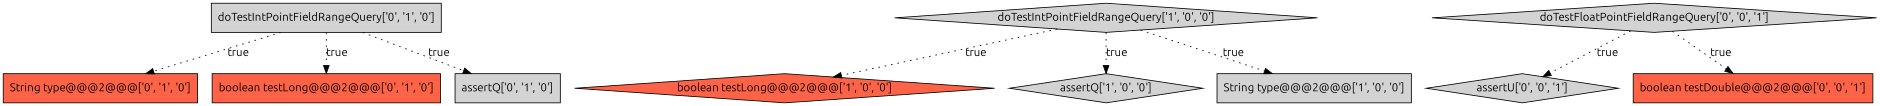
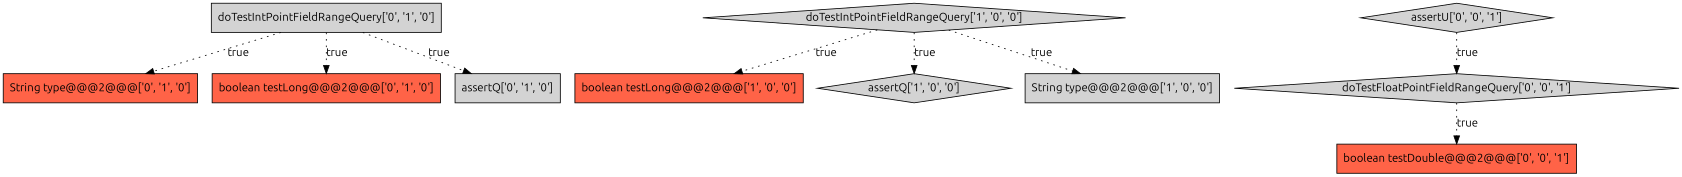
(1590, 52) -> (1457, 49)
(785, 88) -> (689, 88)
